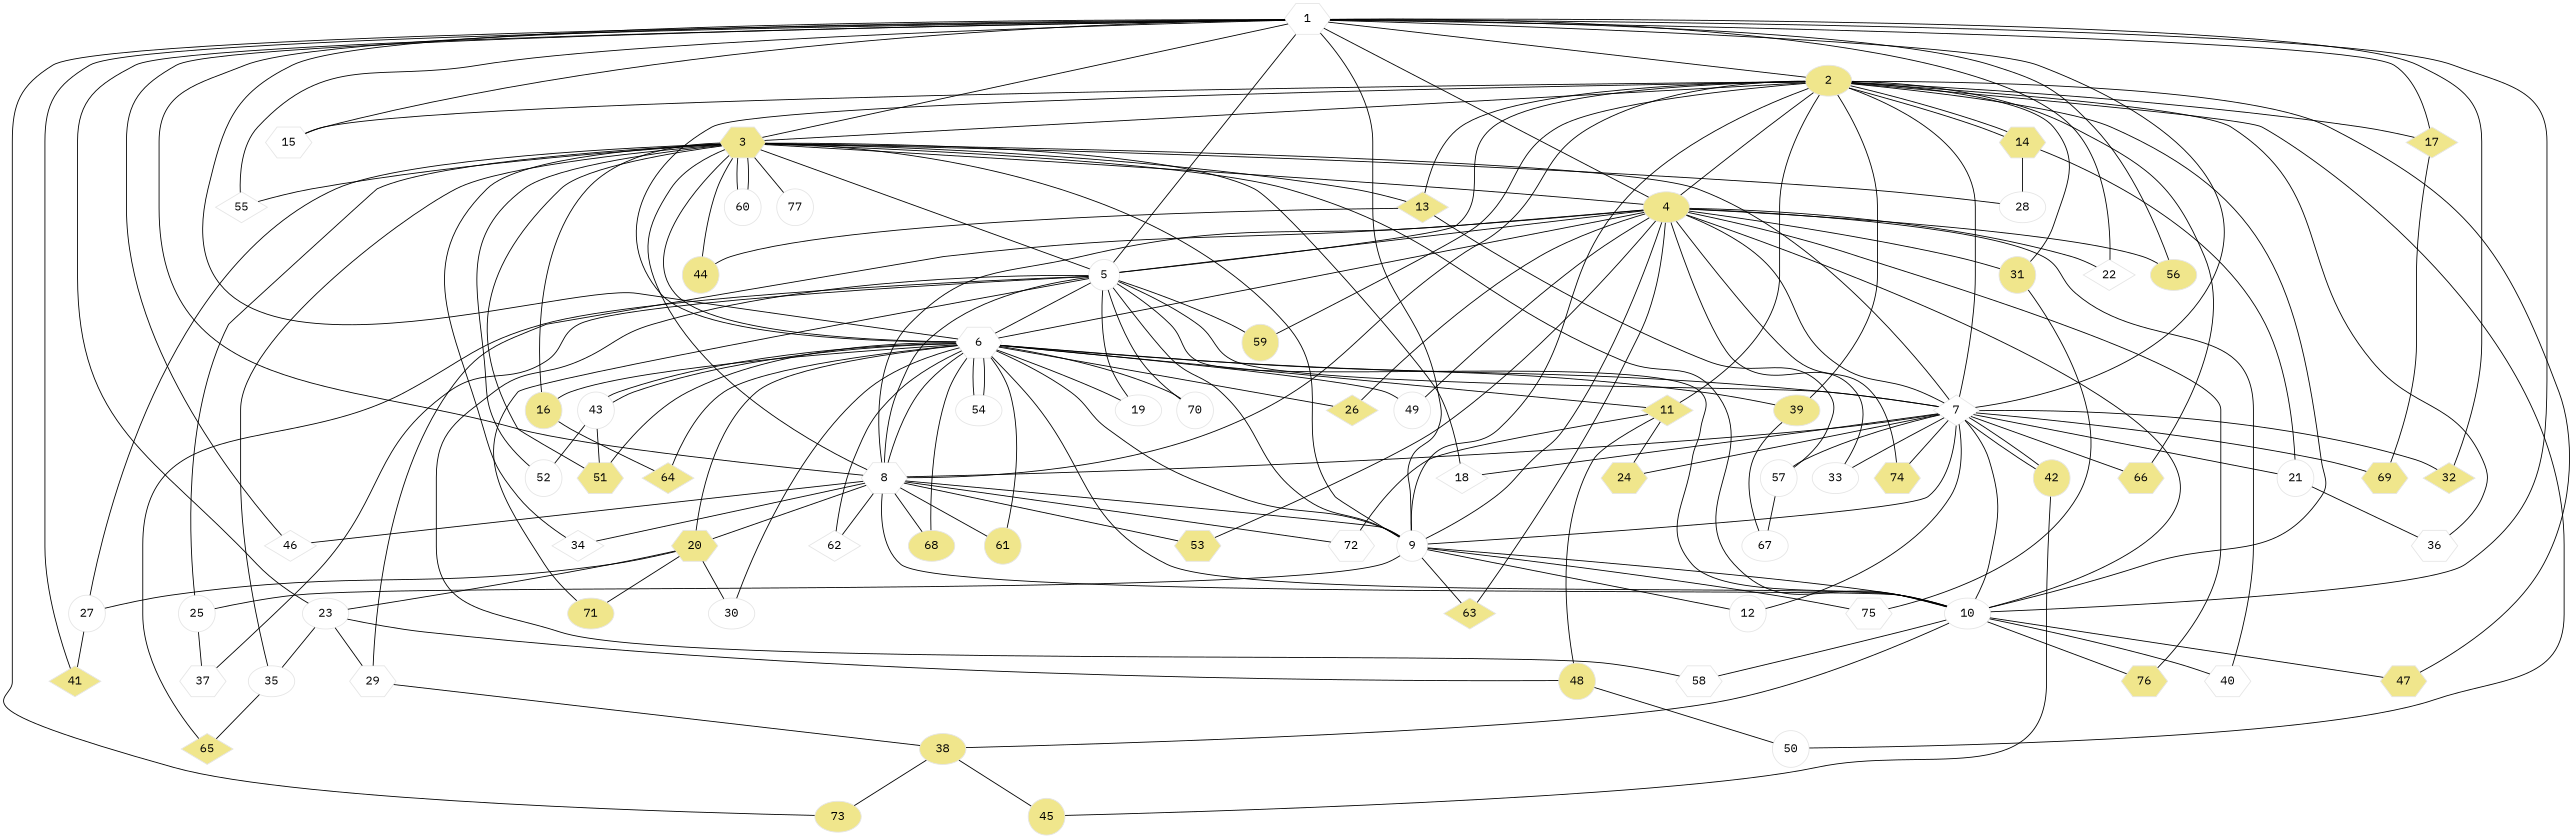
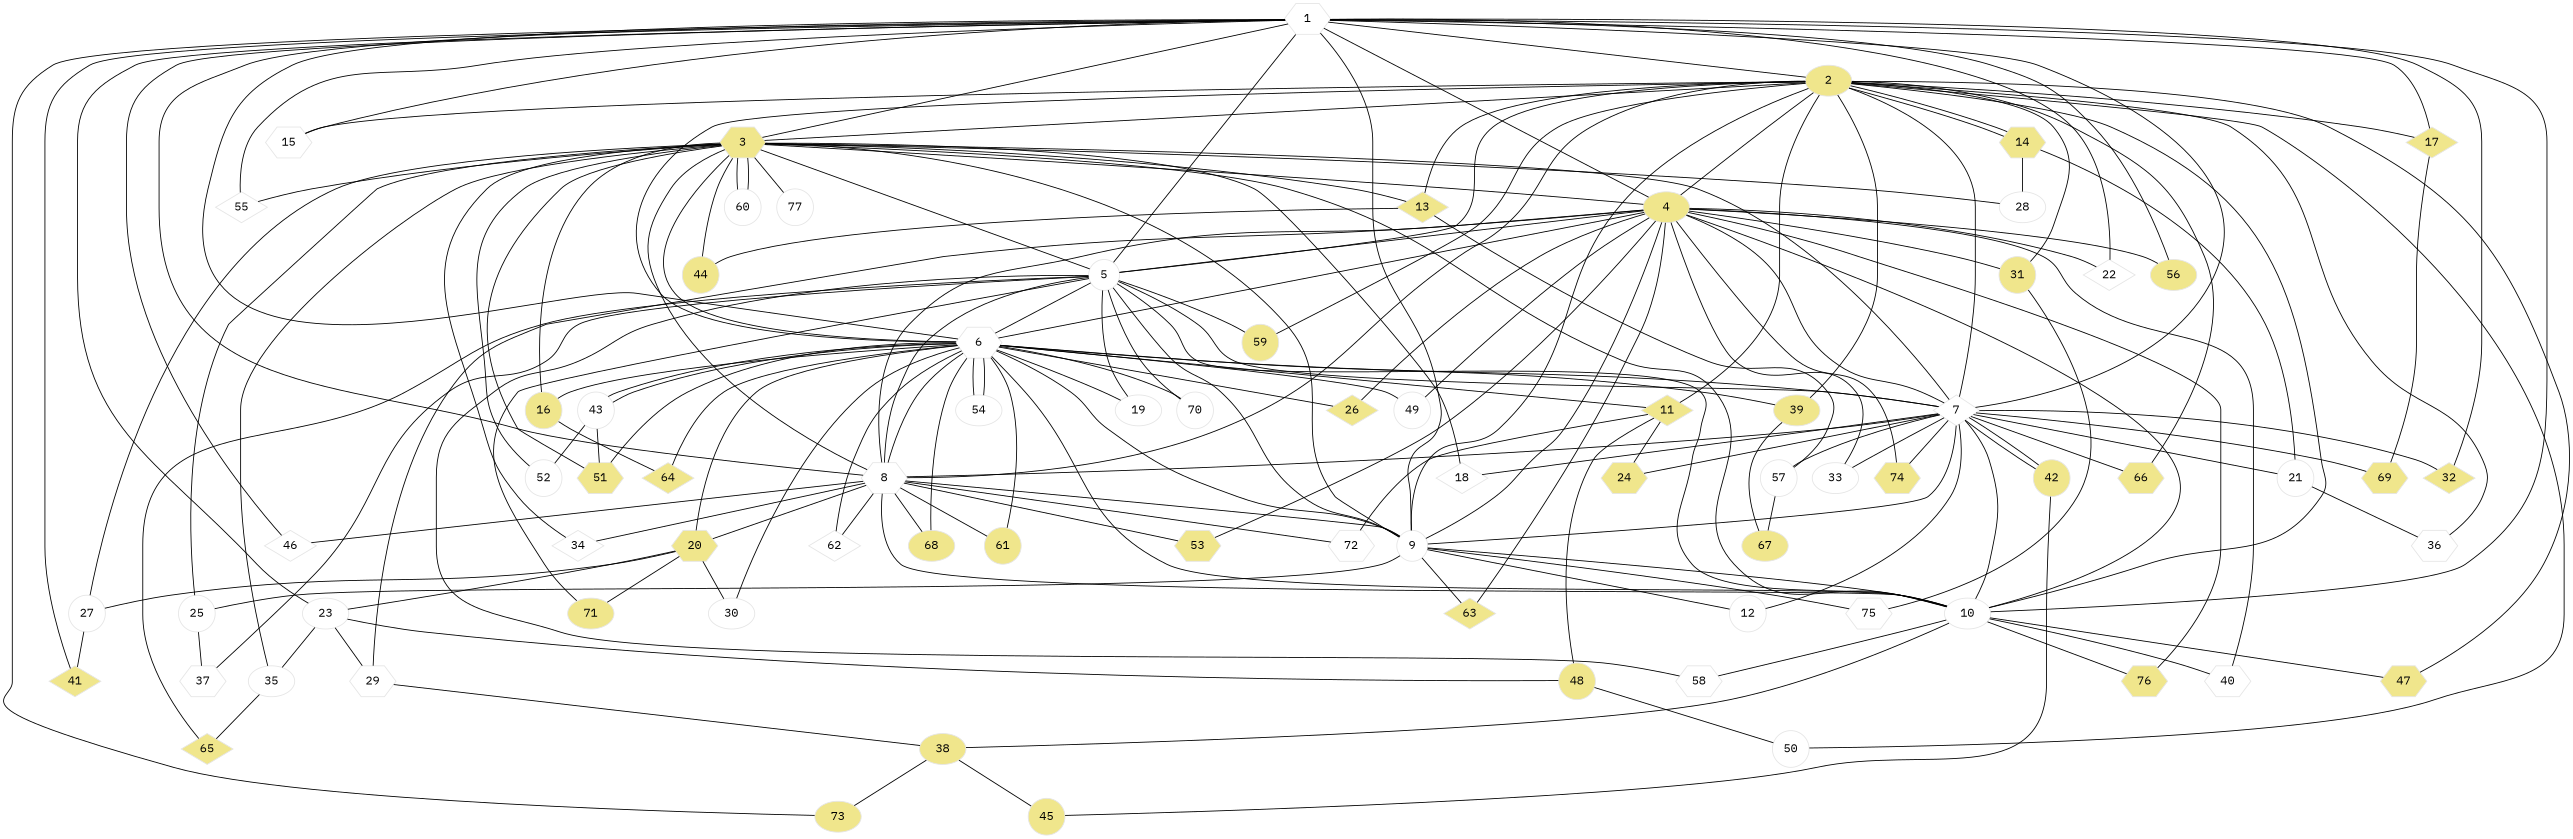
(1765, 546) -> (1765, 546)
